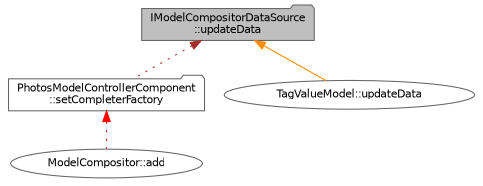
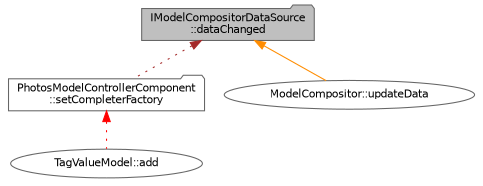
(228, 25) -> (228, 25)
(349, 95) -> (349, 95)
(107, 164) -> (107, 164)
